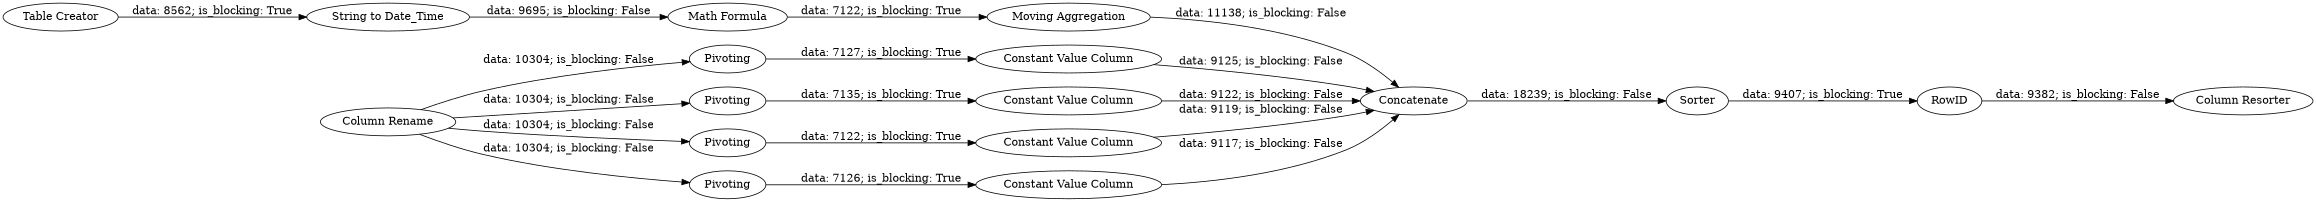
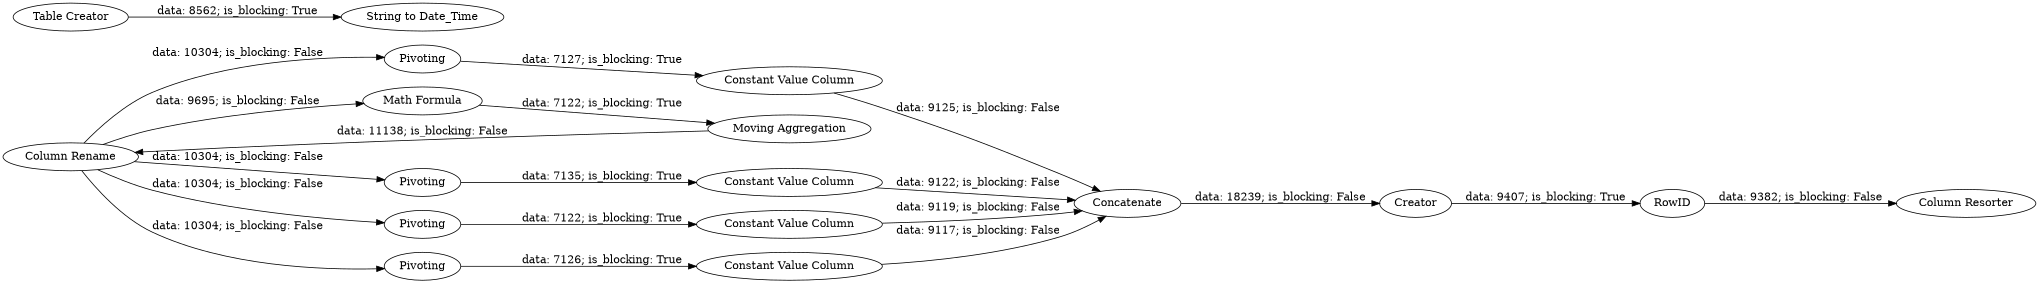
(565, 17) -> (228, 116)
(1277, 32) -> (426, 140)
(1697, 101) -> (1416, 203)
